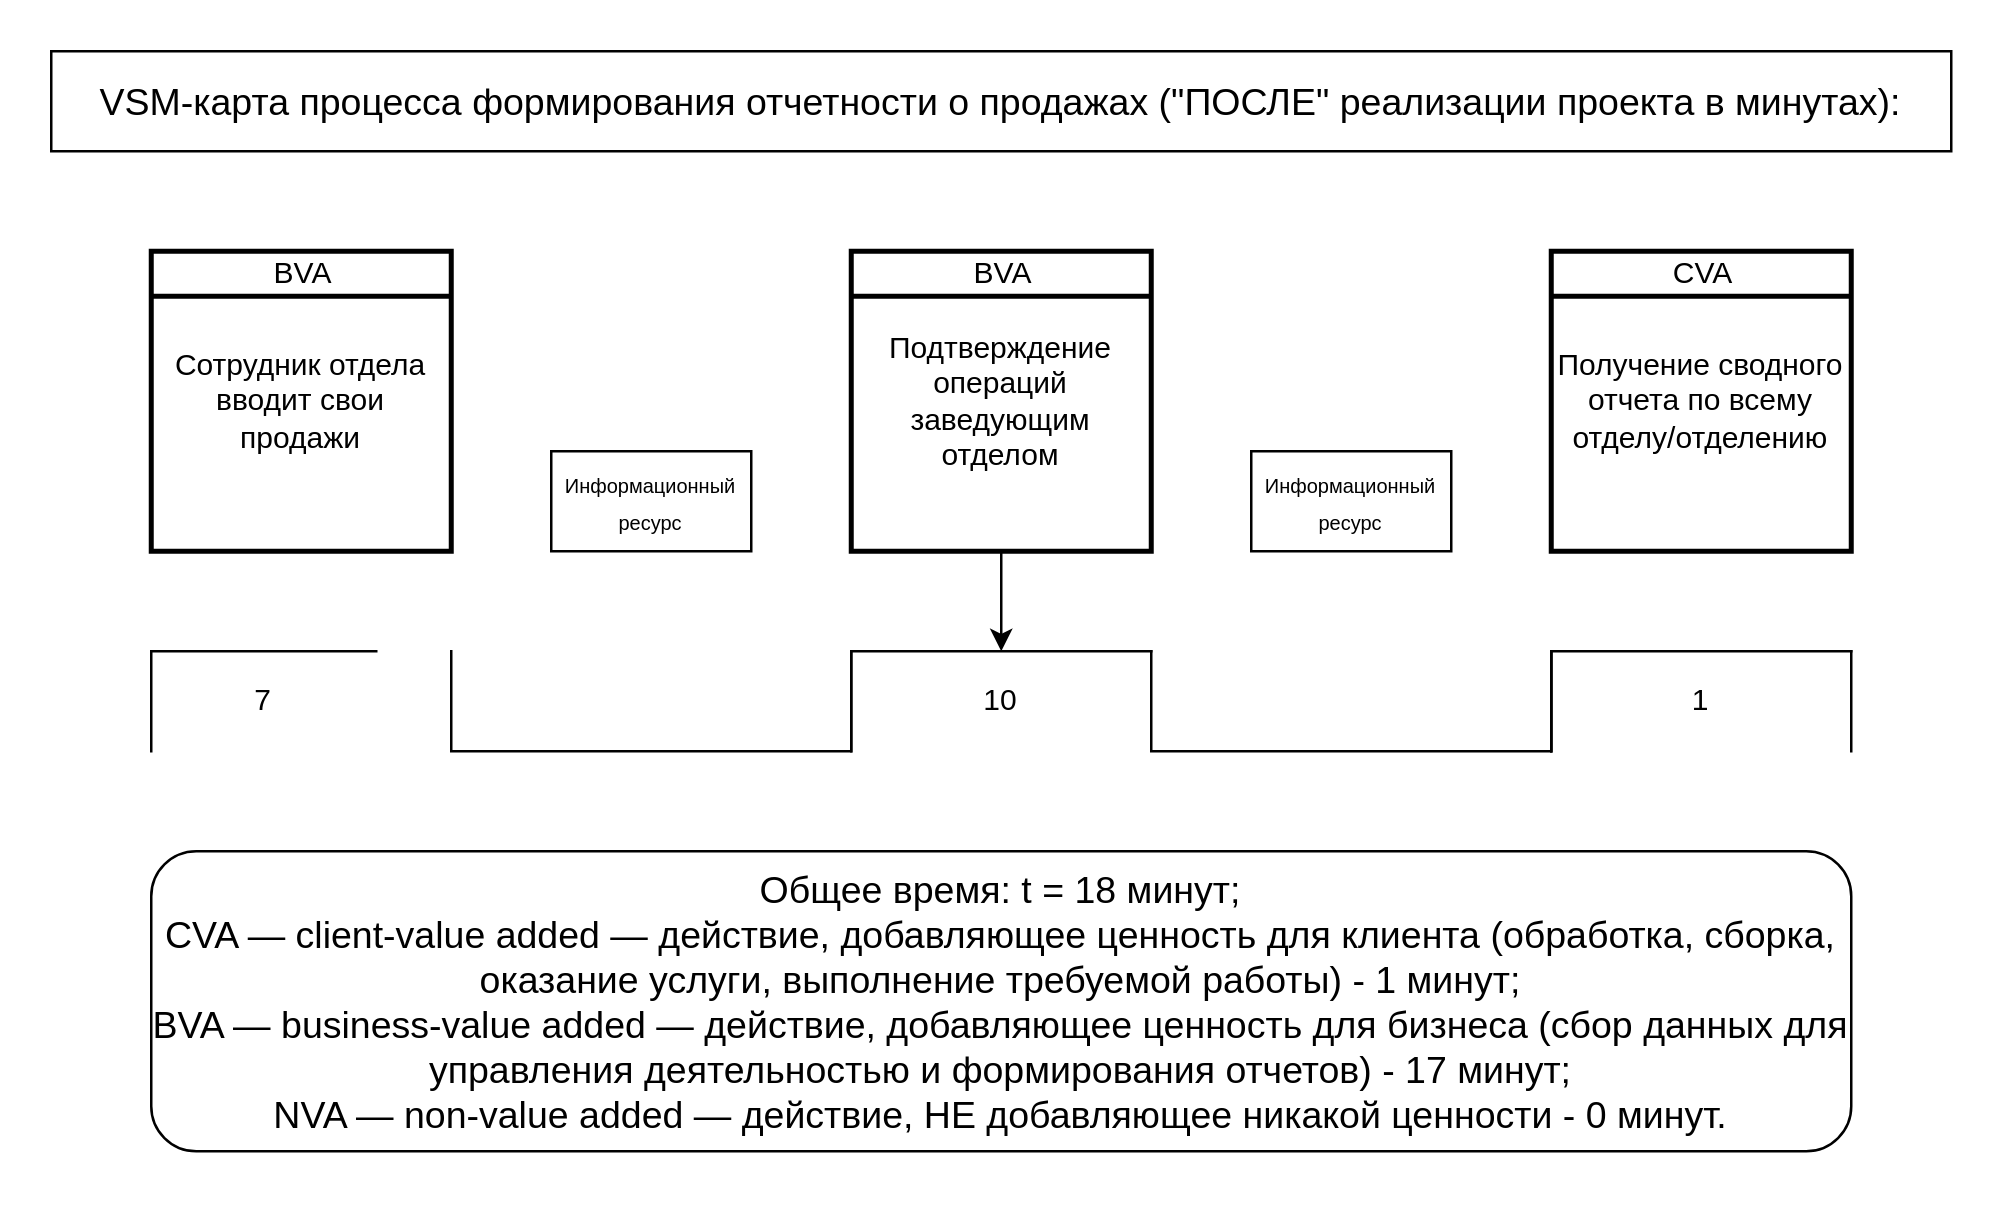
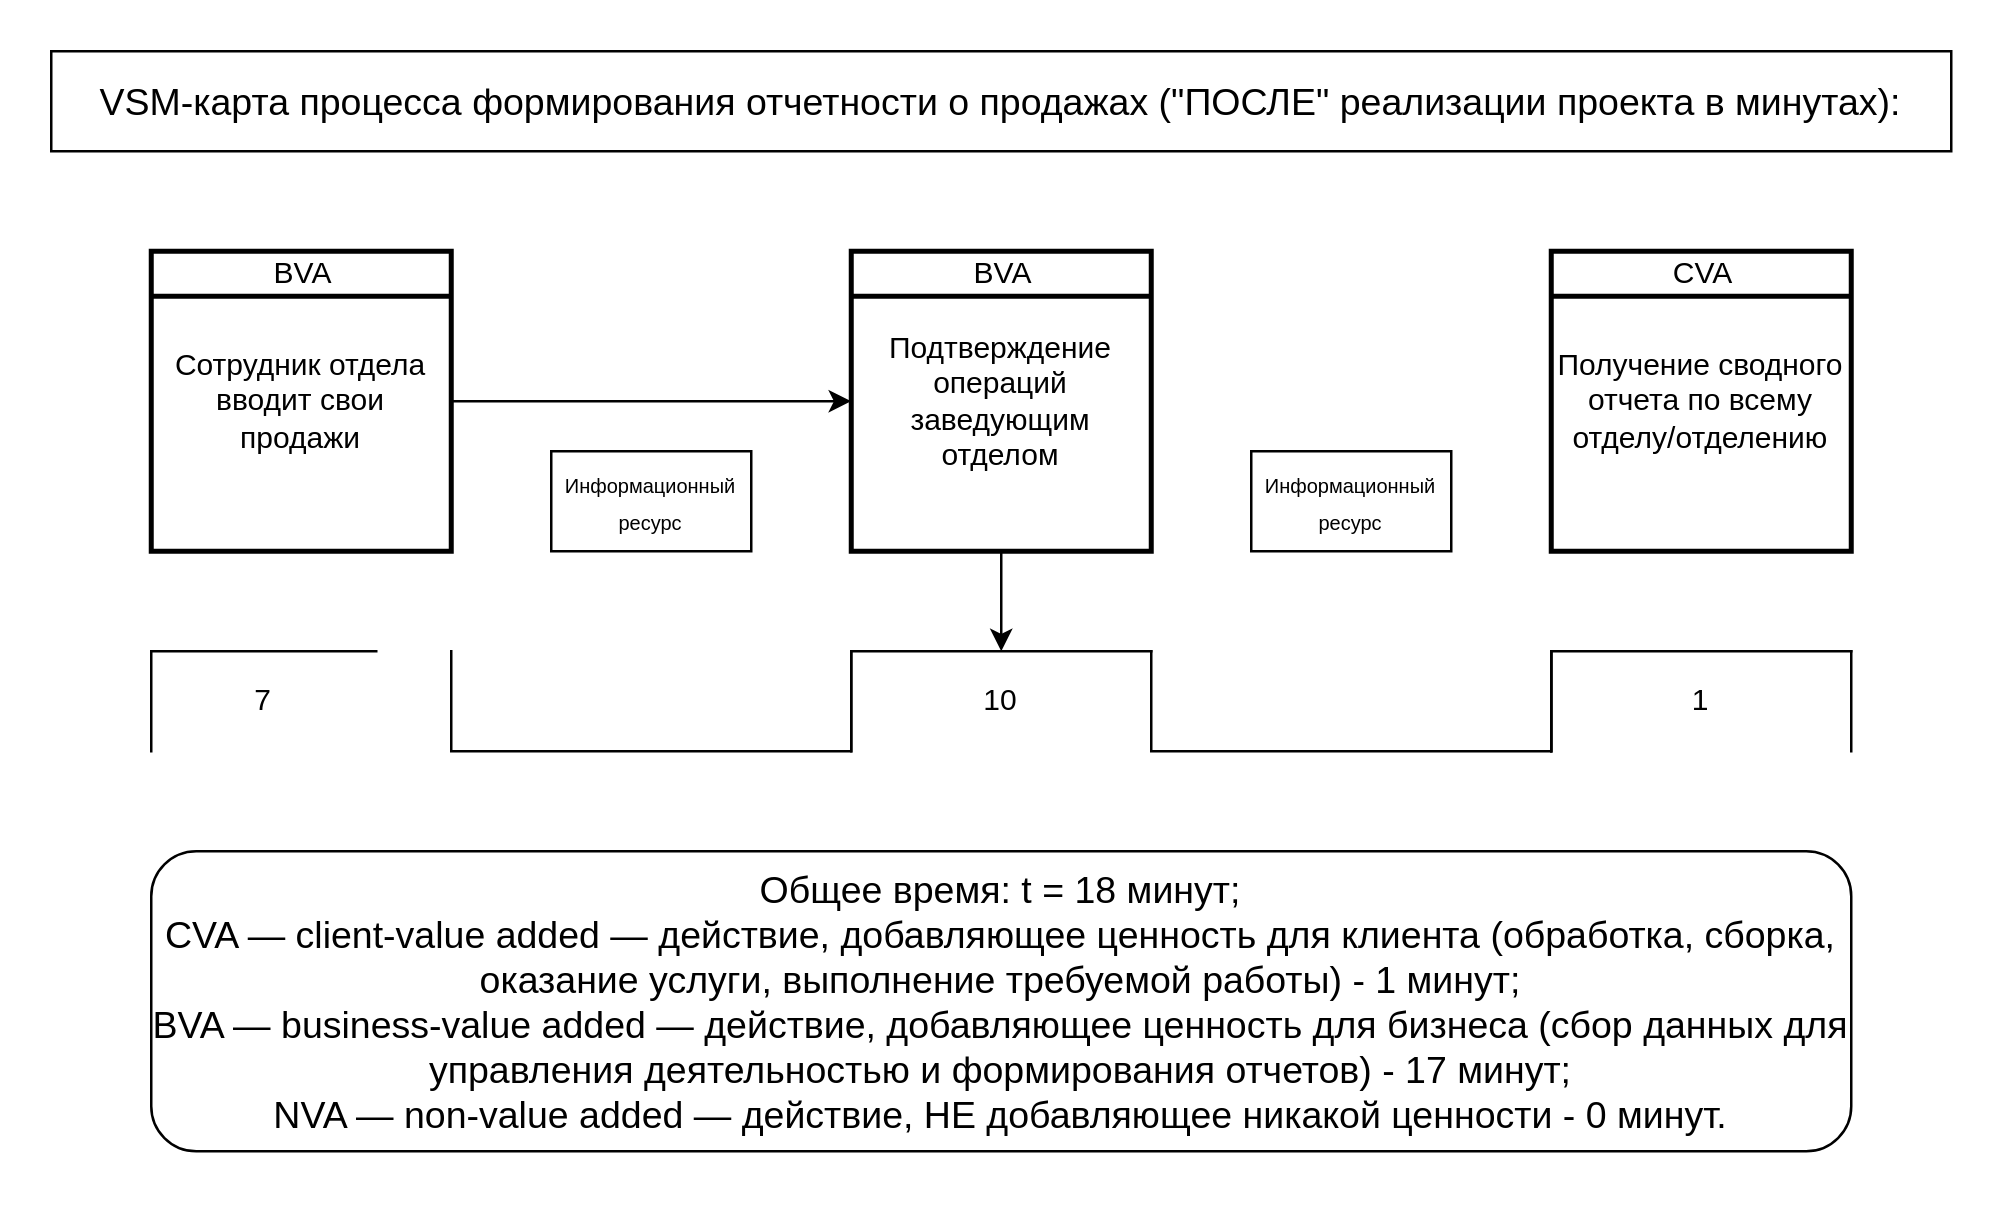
none -> (643, 401)
